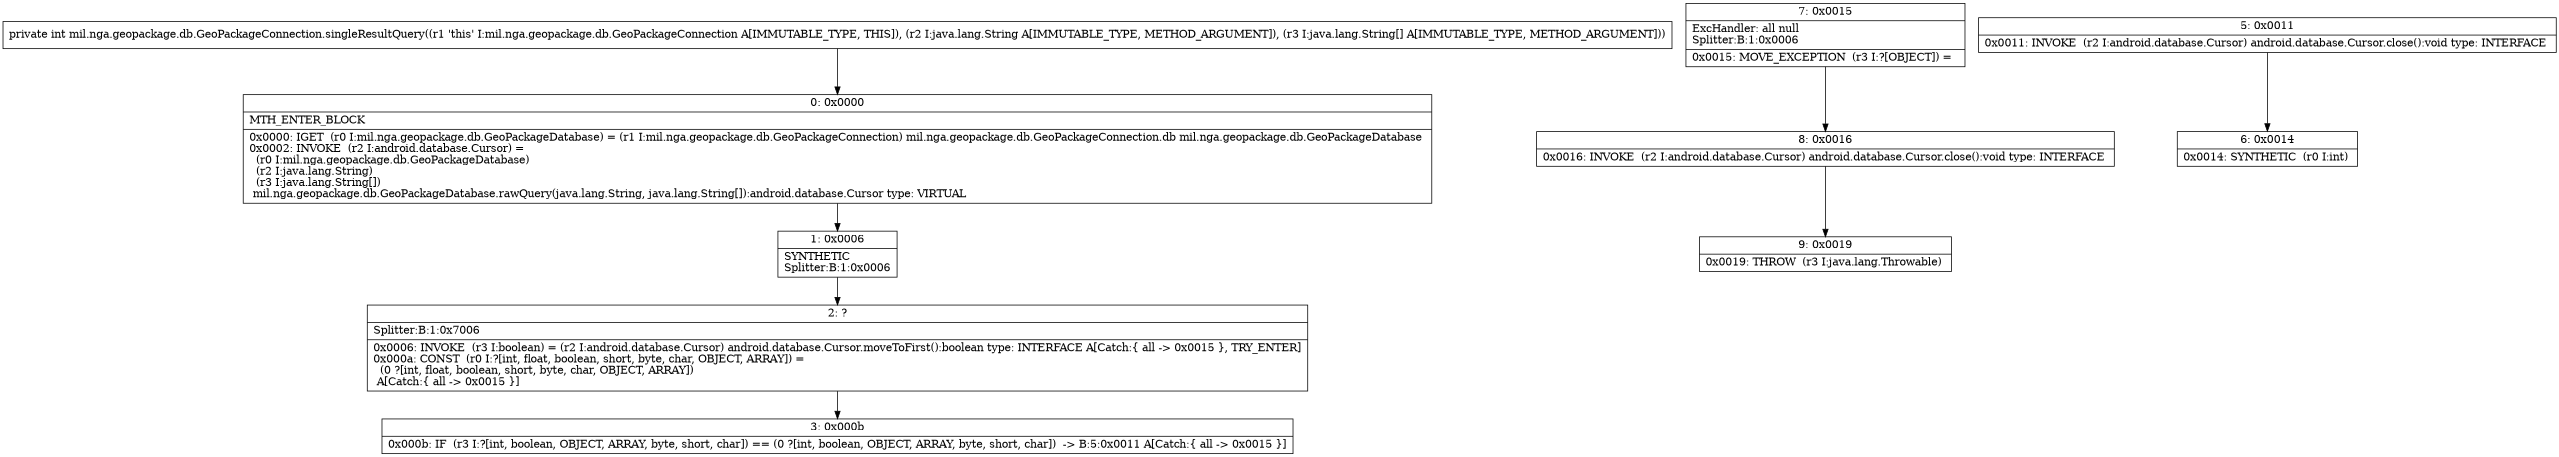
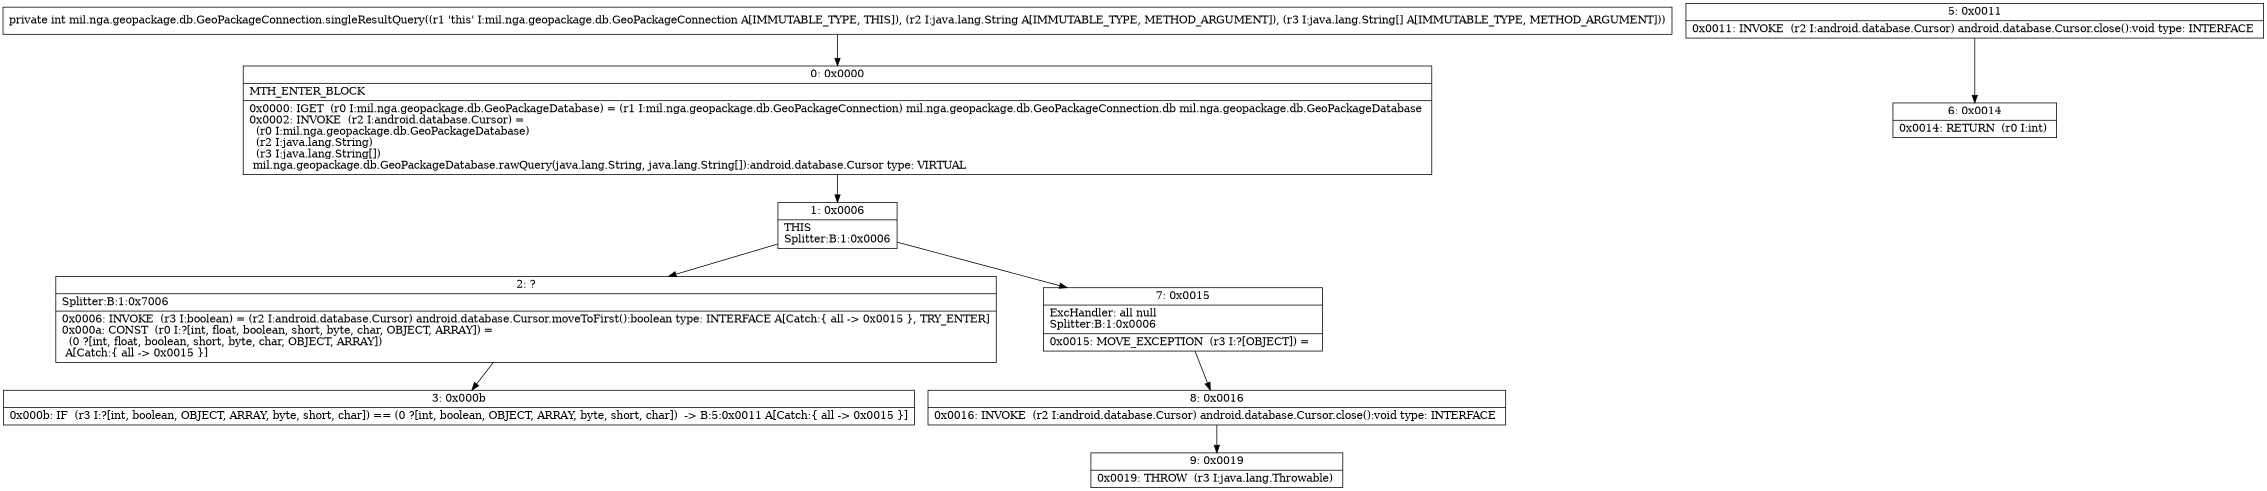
(2267, 157) -> (1975, 129)
(817, 257) -> (798, 228)
none -> (978, 264)
